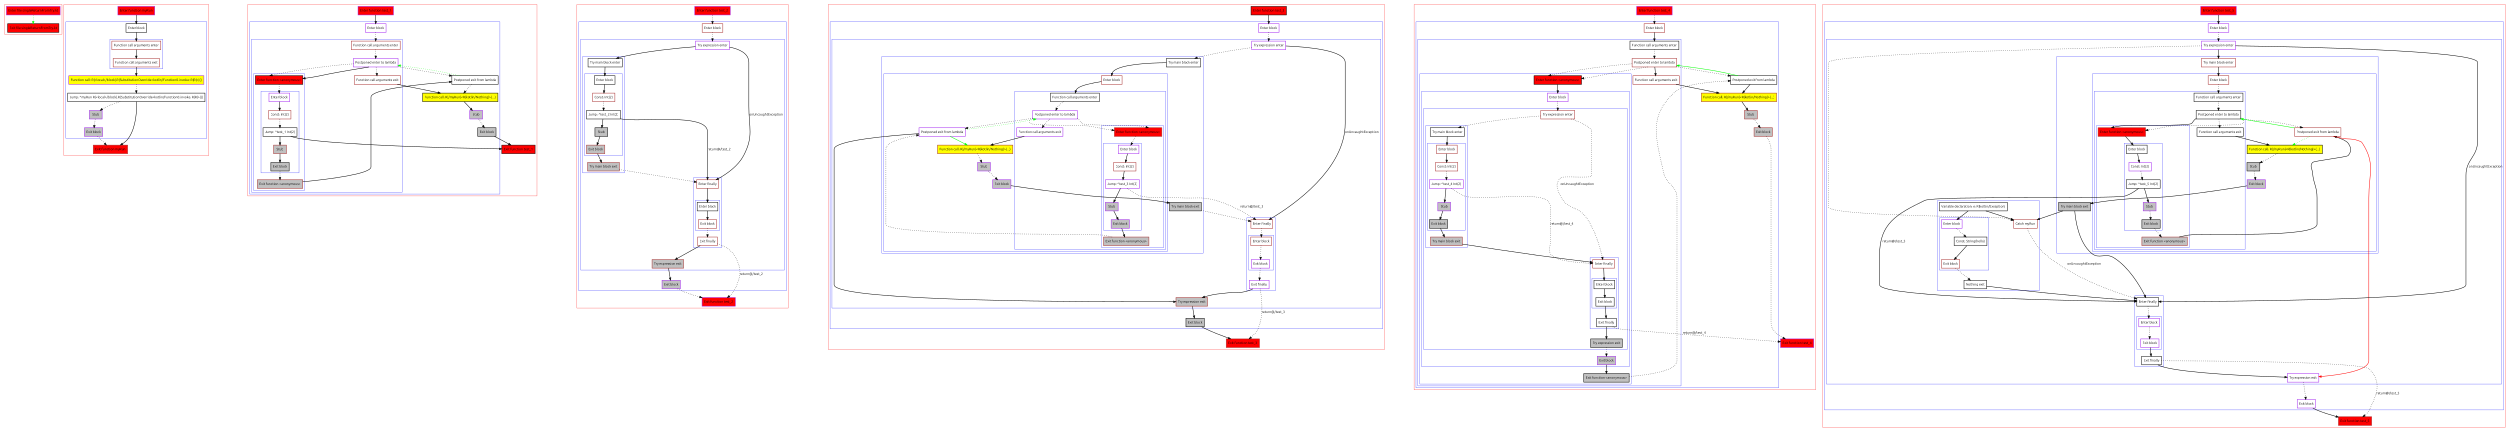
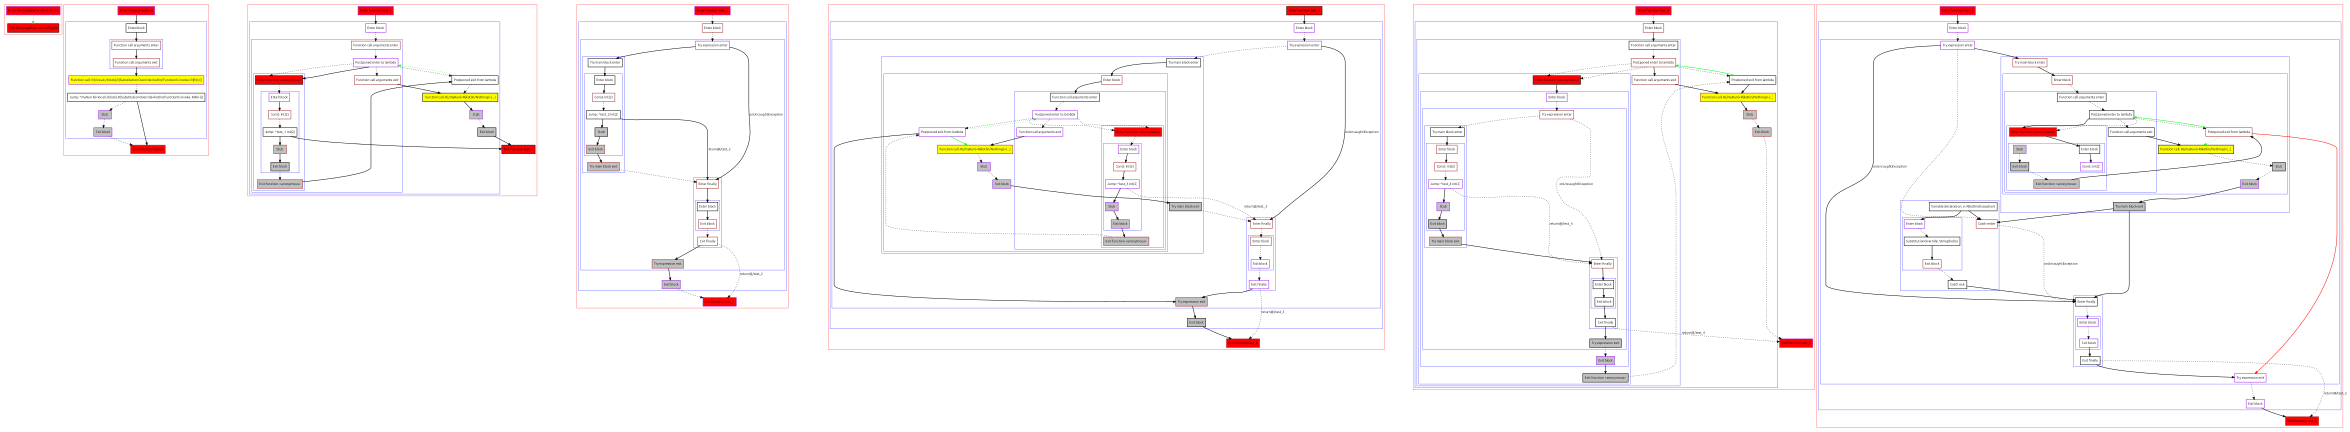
(2143, 184) -> none
(2025, 224) -> (1987, 224)
(1971, 241) -> (1932, 241)
(1975, 285) -> (1957, 285)
